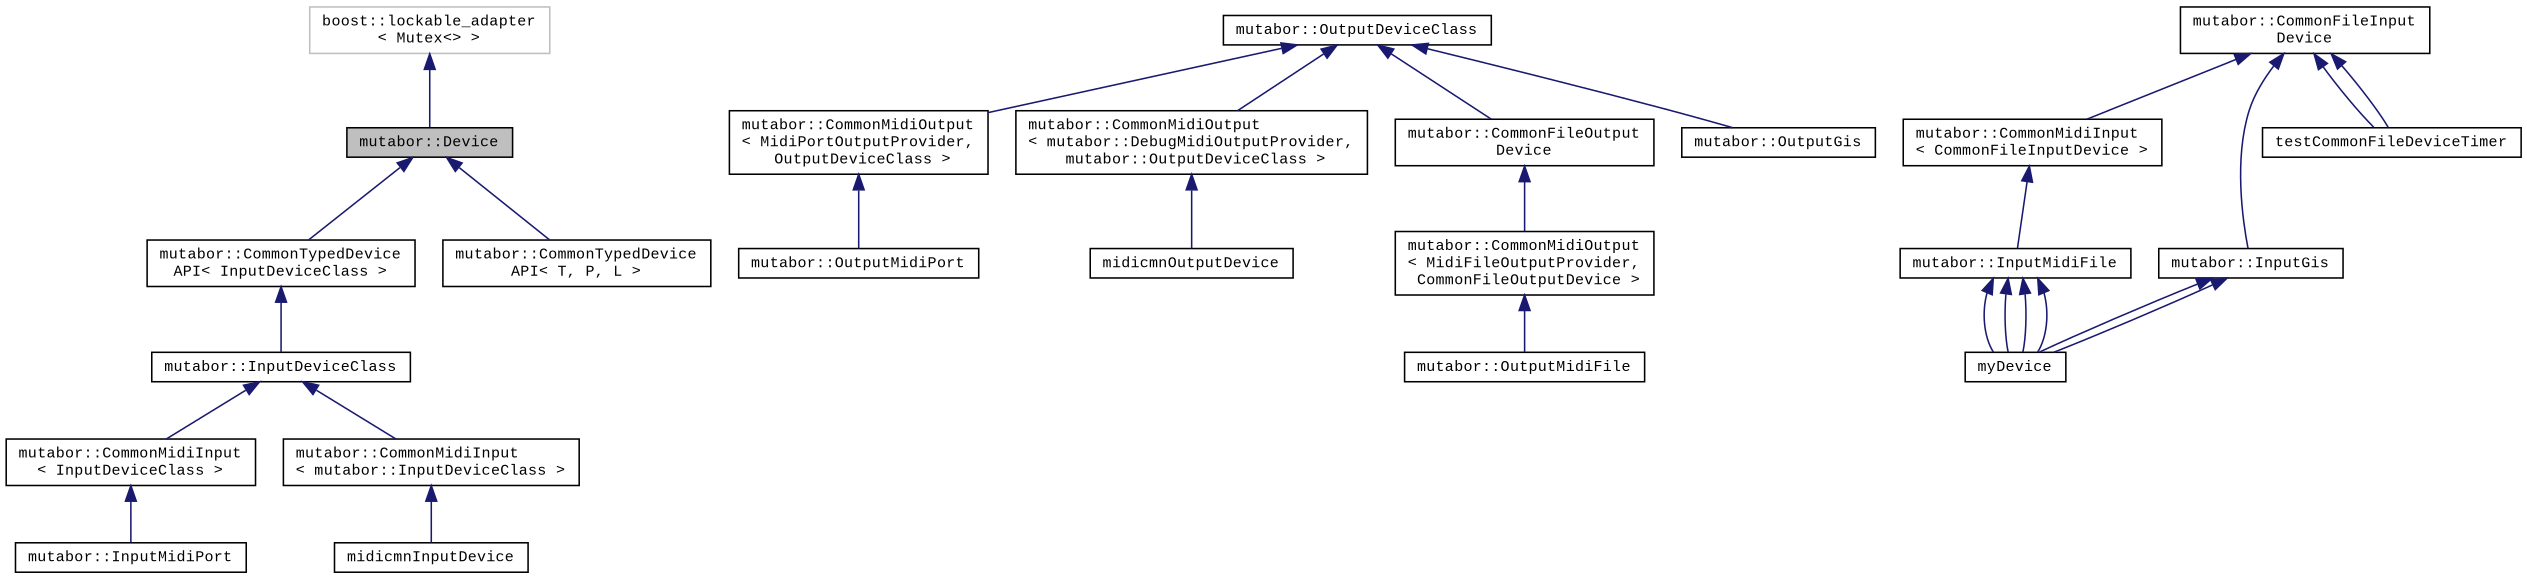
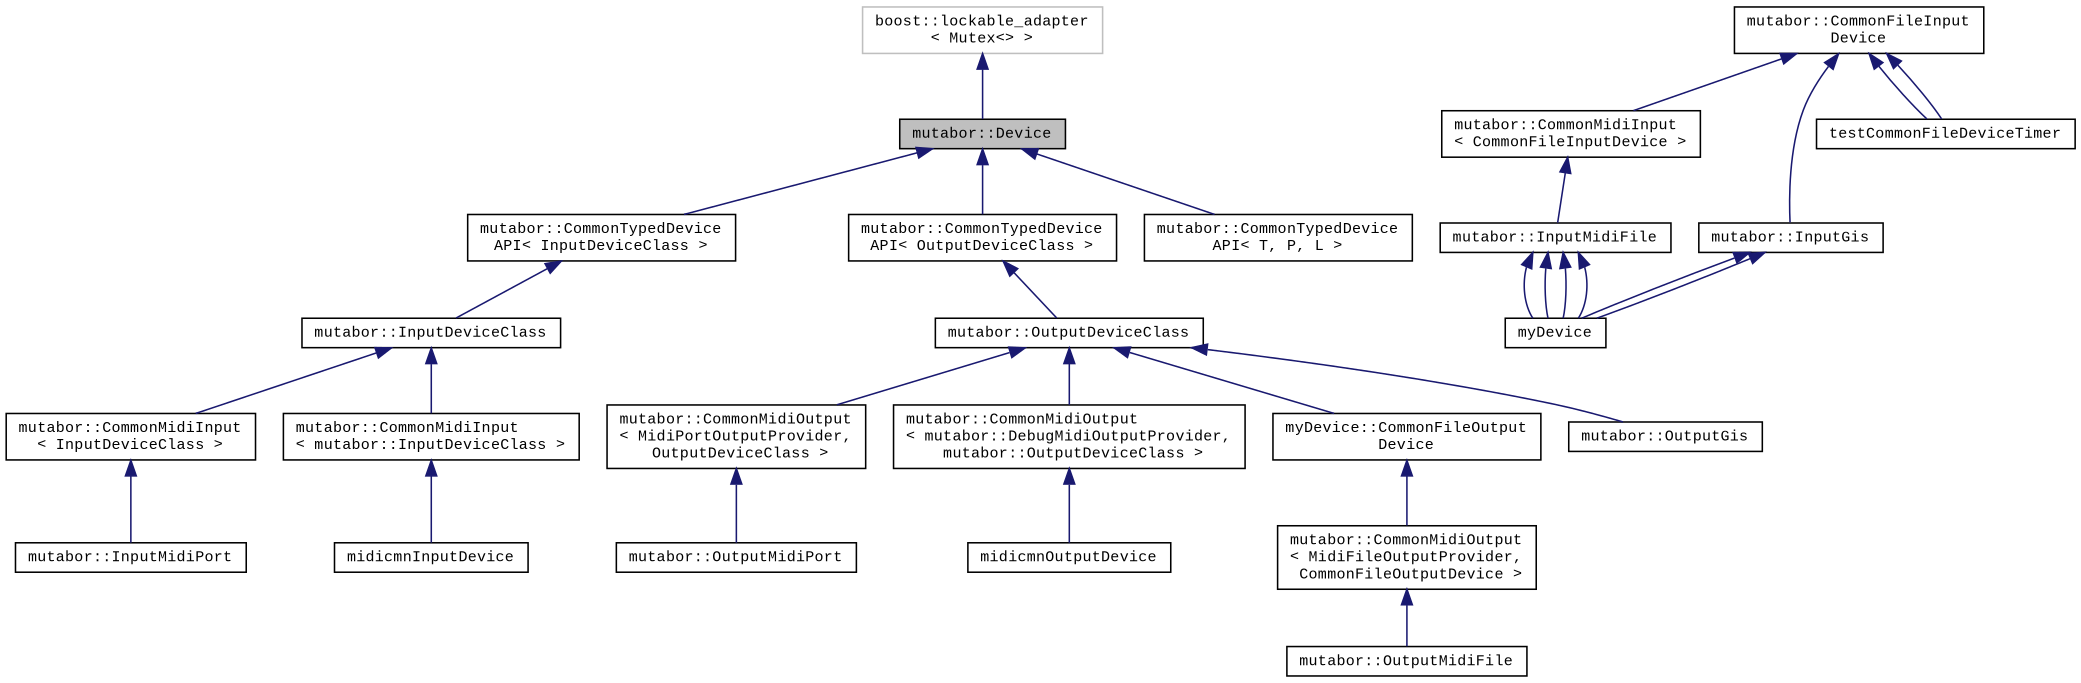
(1525, 142) -> (1407, 437)
none -> (983, 238)
